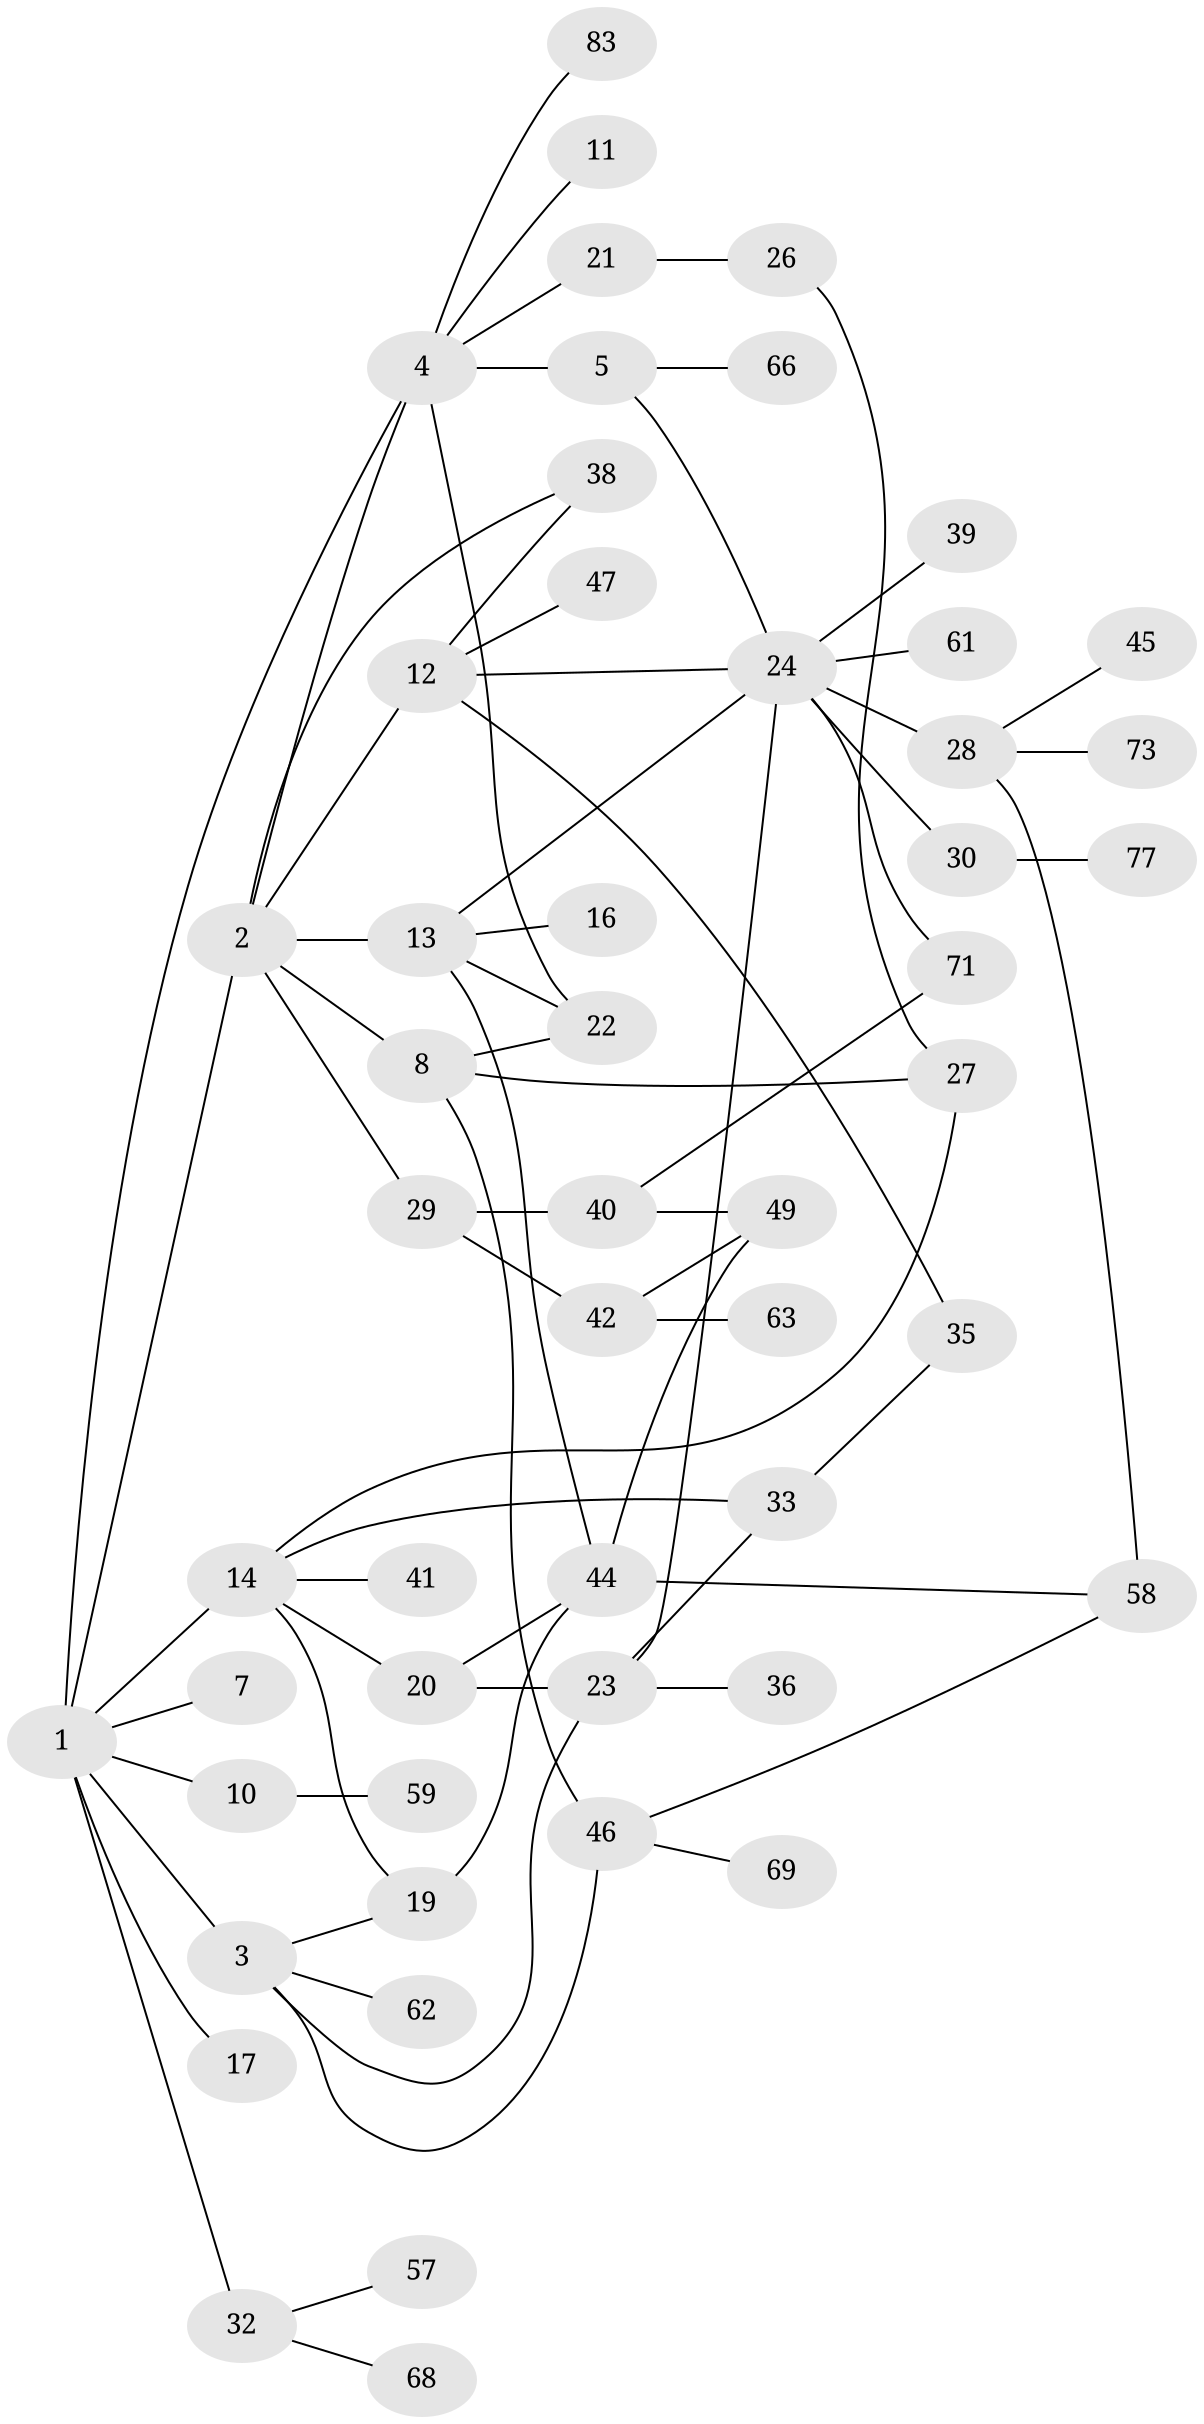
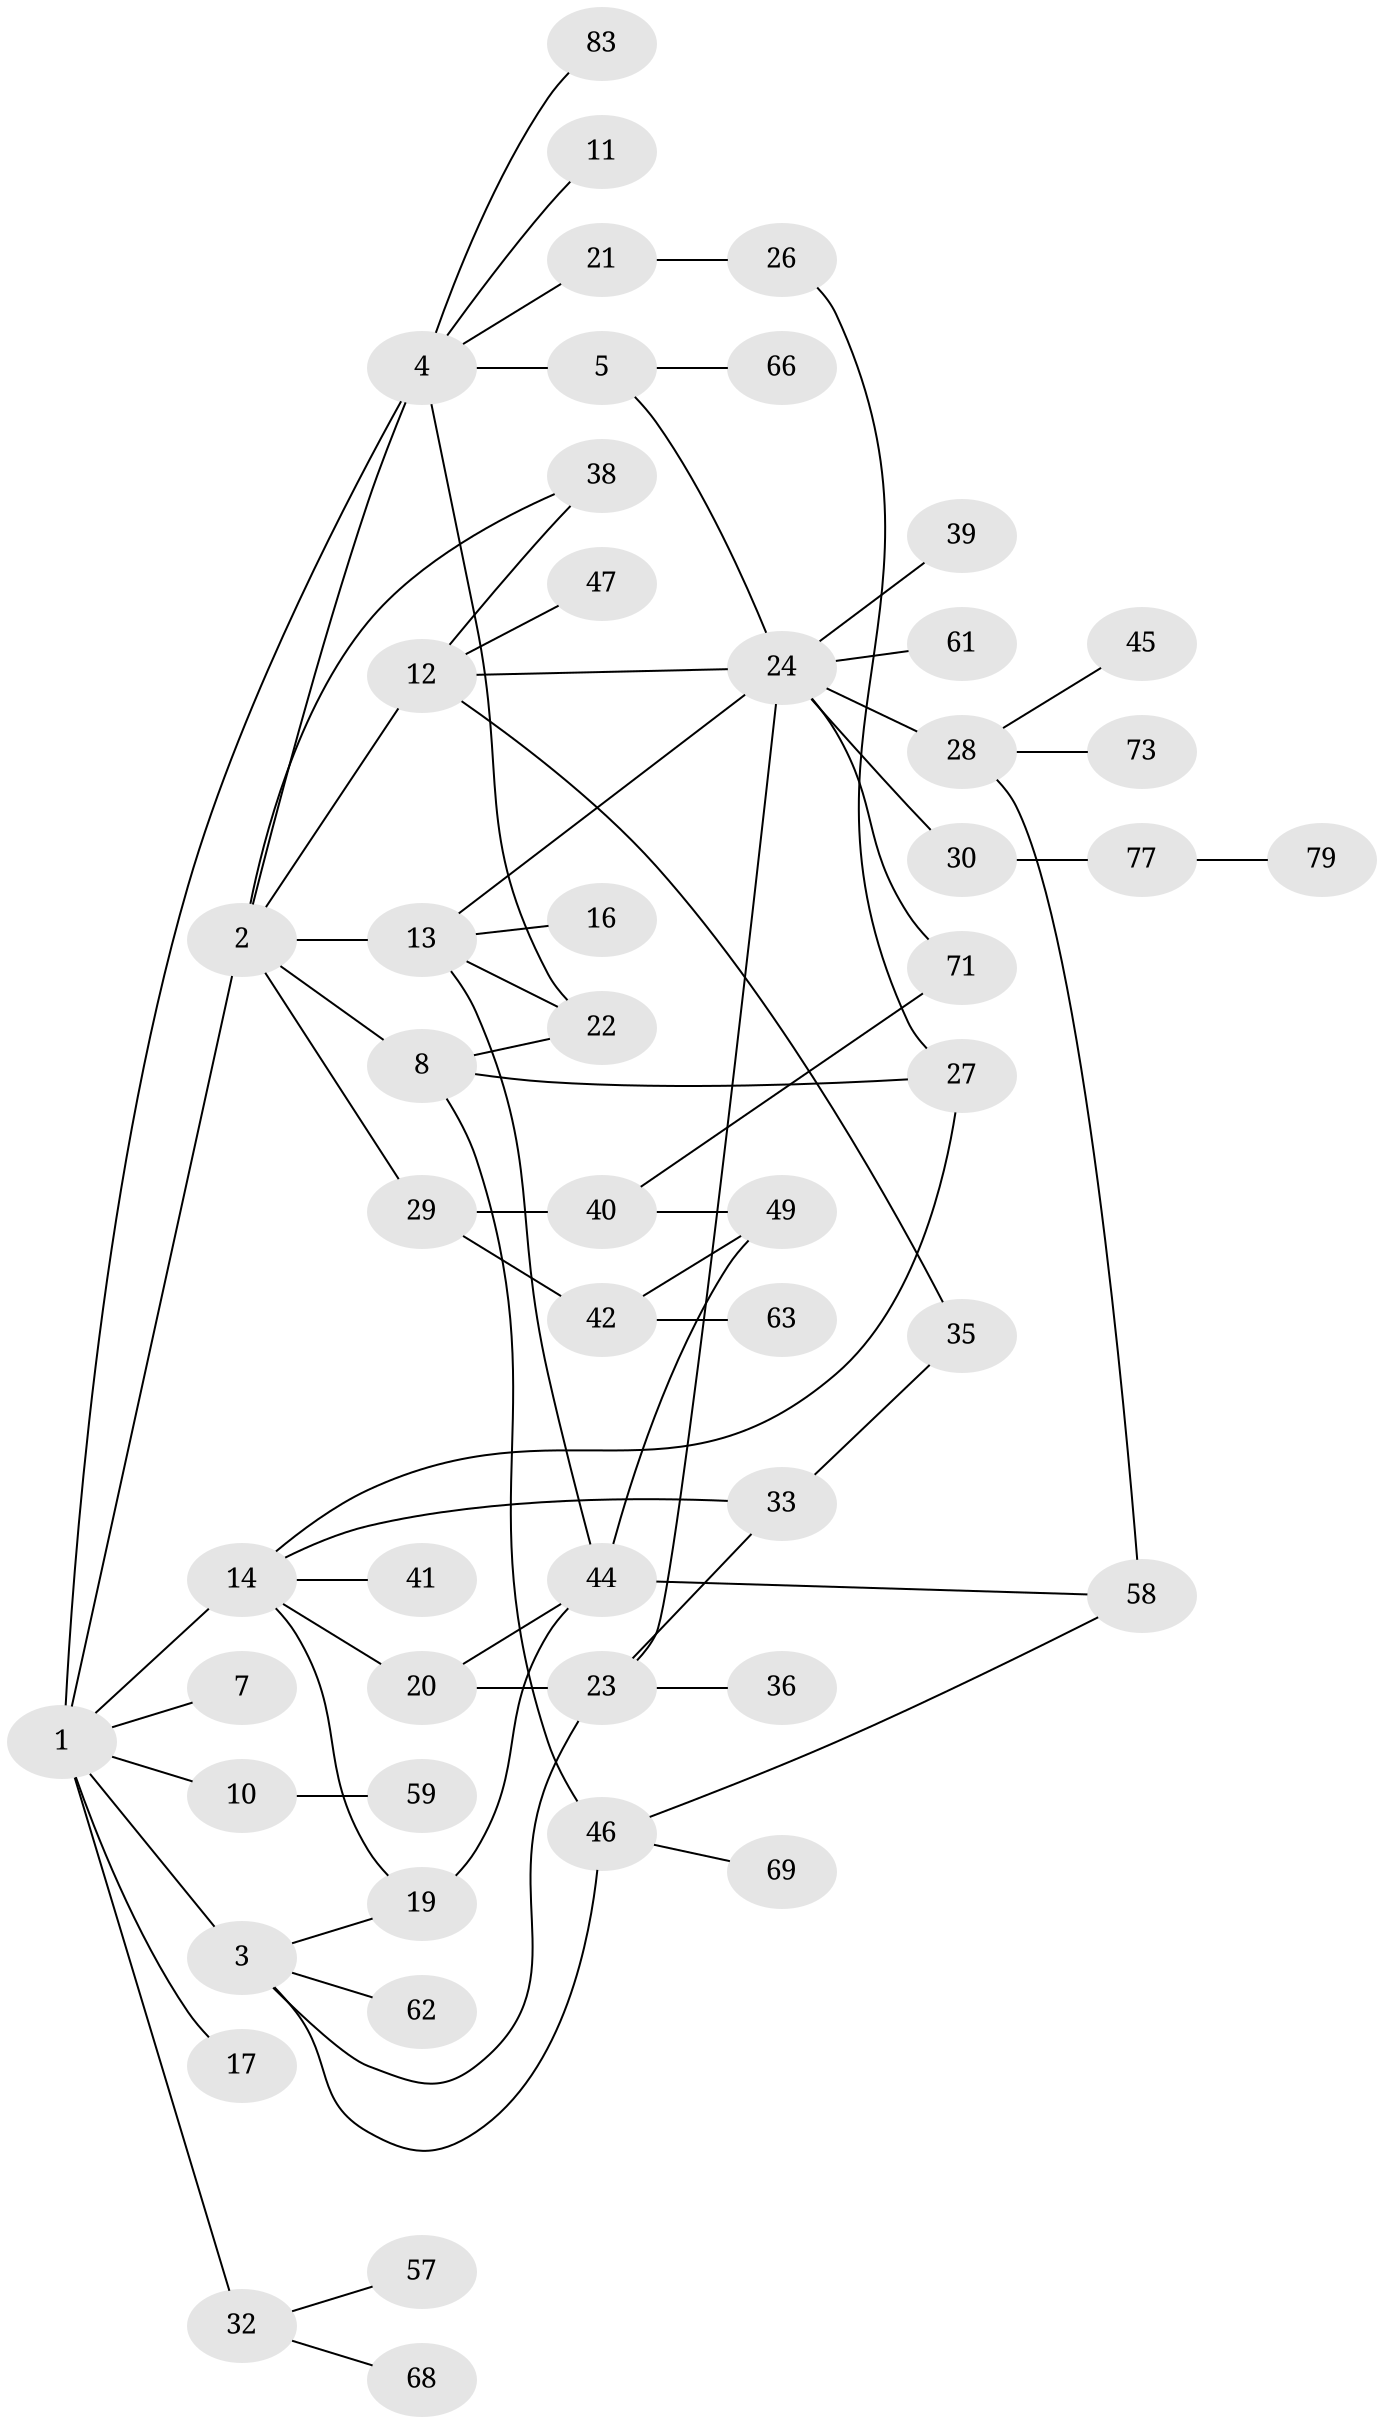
none -> (1322, 860)
